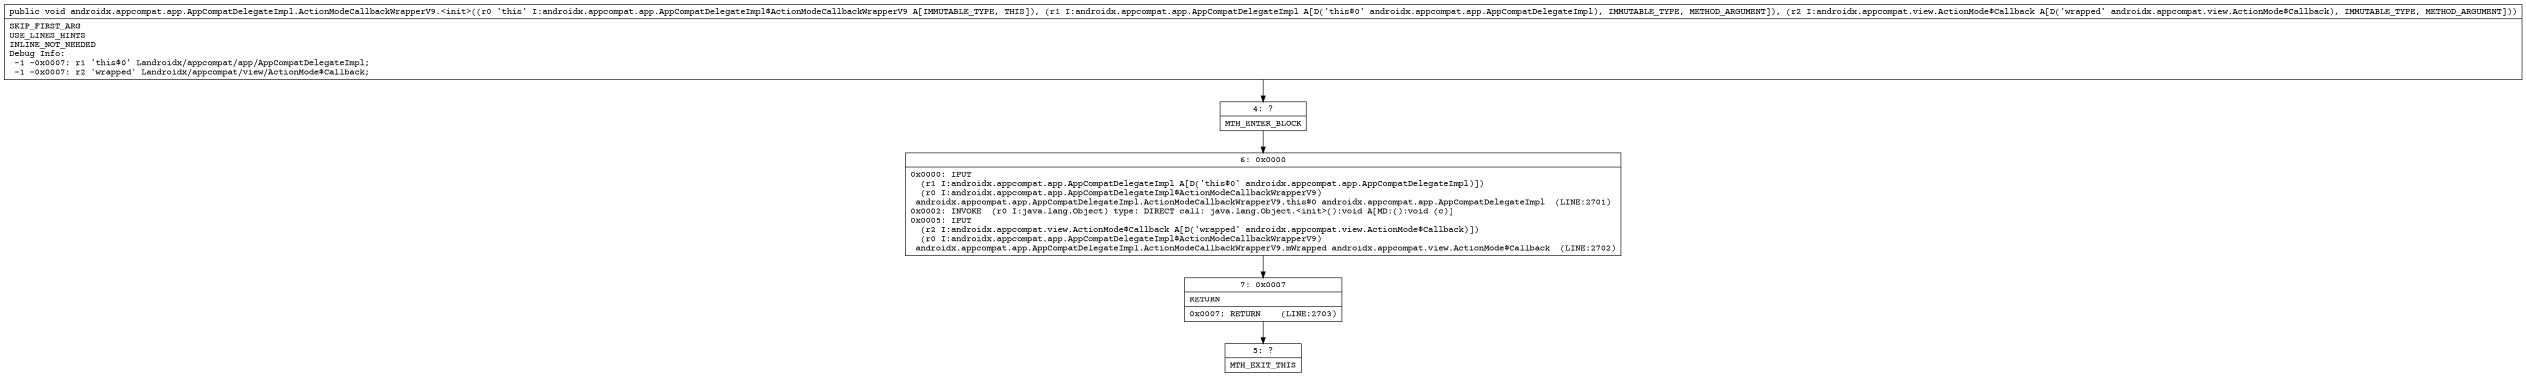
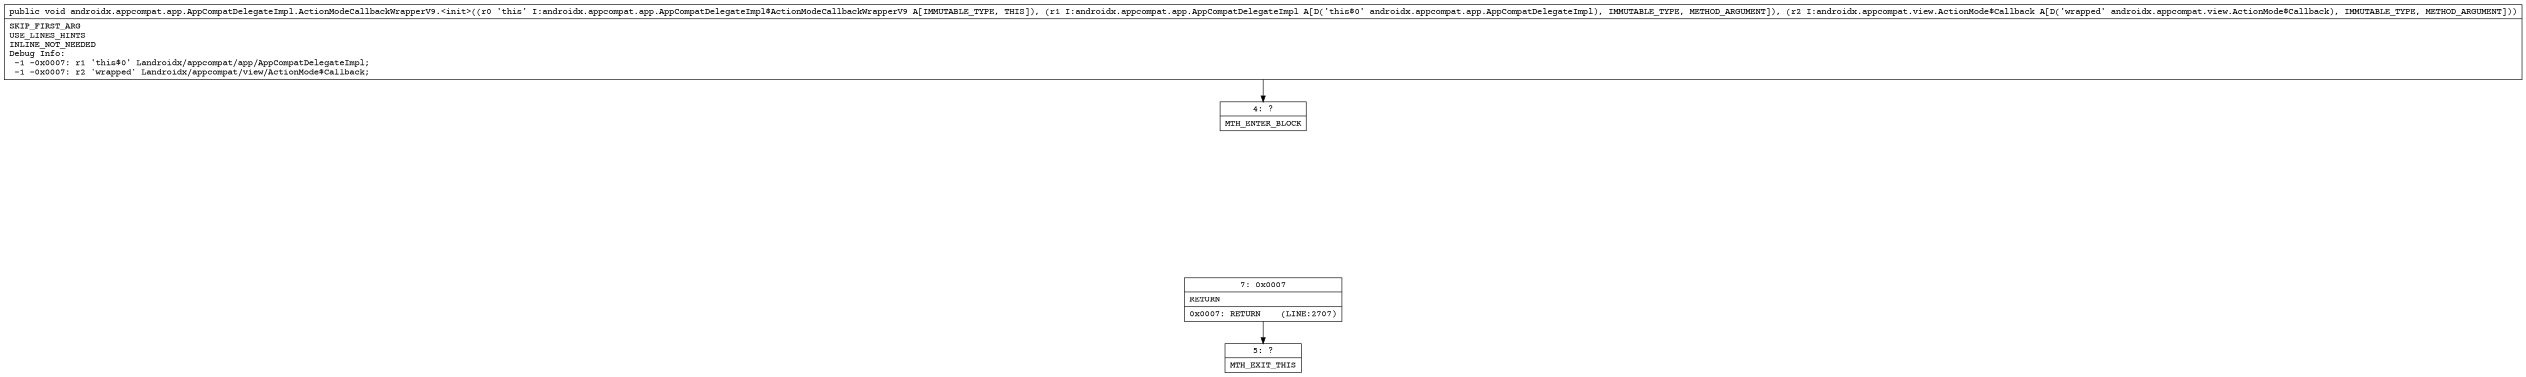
(1263, 204) -> none
(1263, 314) -> (1263, 314)
